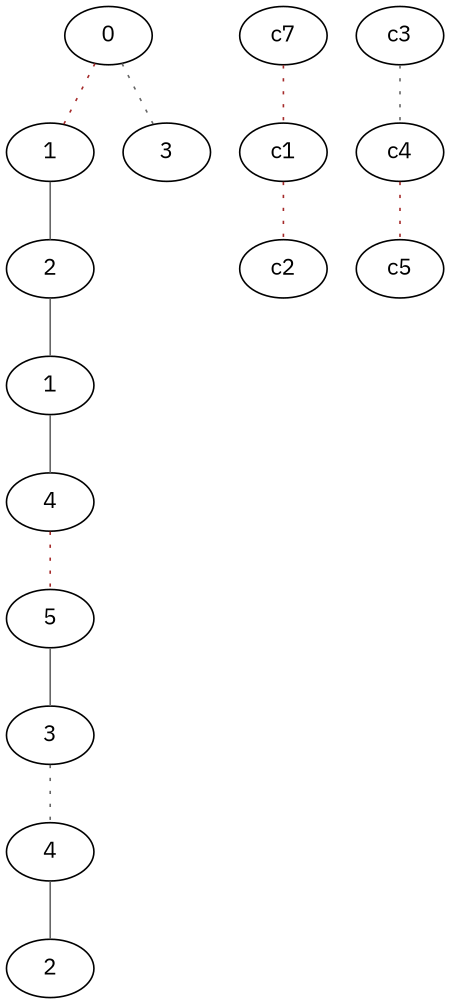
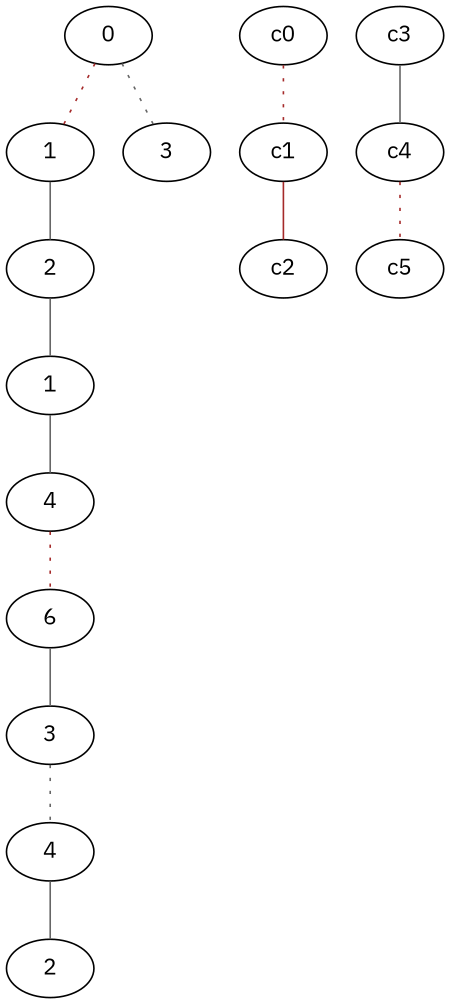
(283, 36) -> (283, 36)
(400, 94) -> (400, 94)
(283, 211) -> (283, 211)
(50, 619) -> (50, 619)
